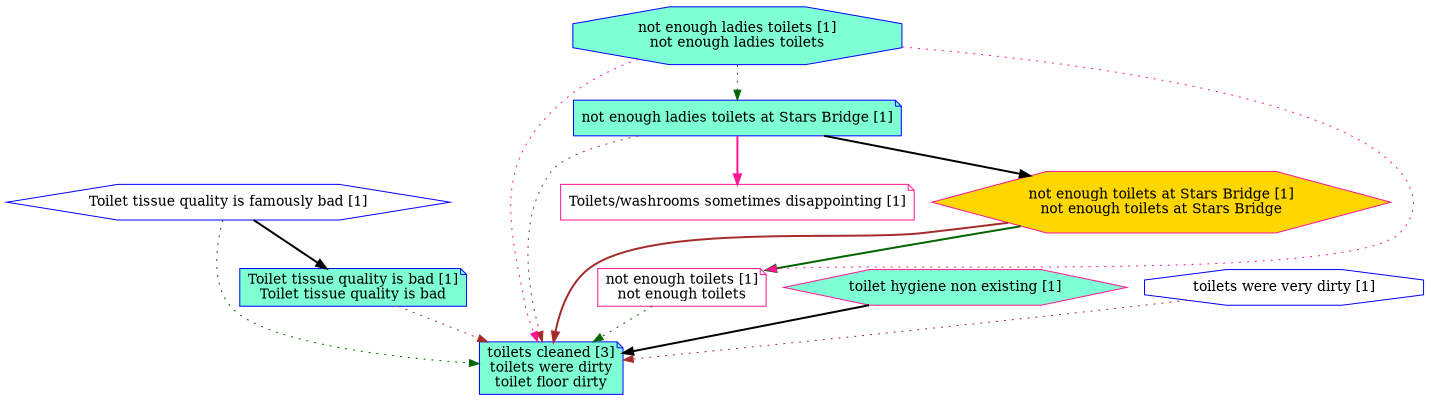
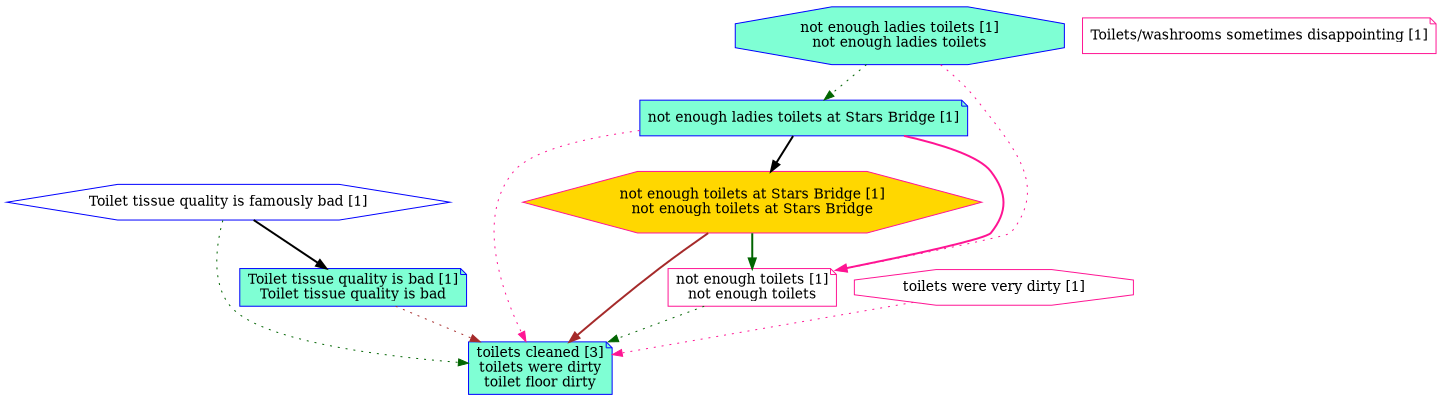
(737, 155) -> (995, 227)
(516, 167) -> none
(535, 203) -> (504, 187)
(955, 287) -> none
(1284, 287) -> (994, 287)
(910, 331) -> (768, 328)
